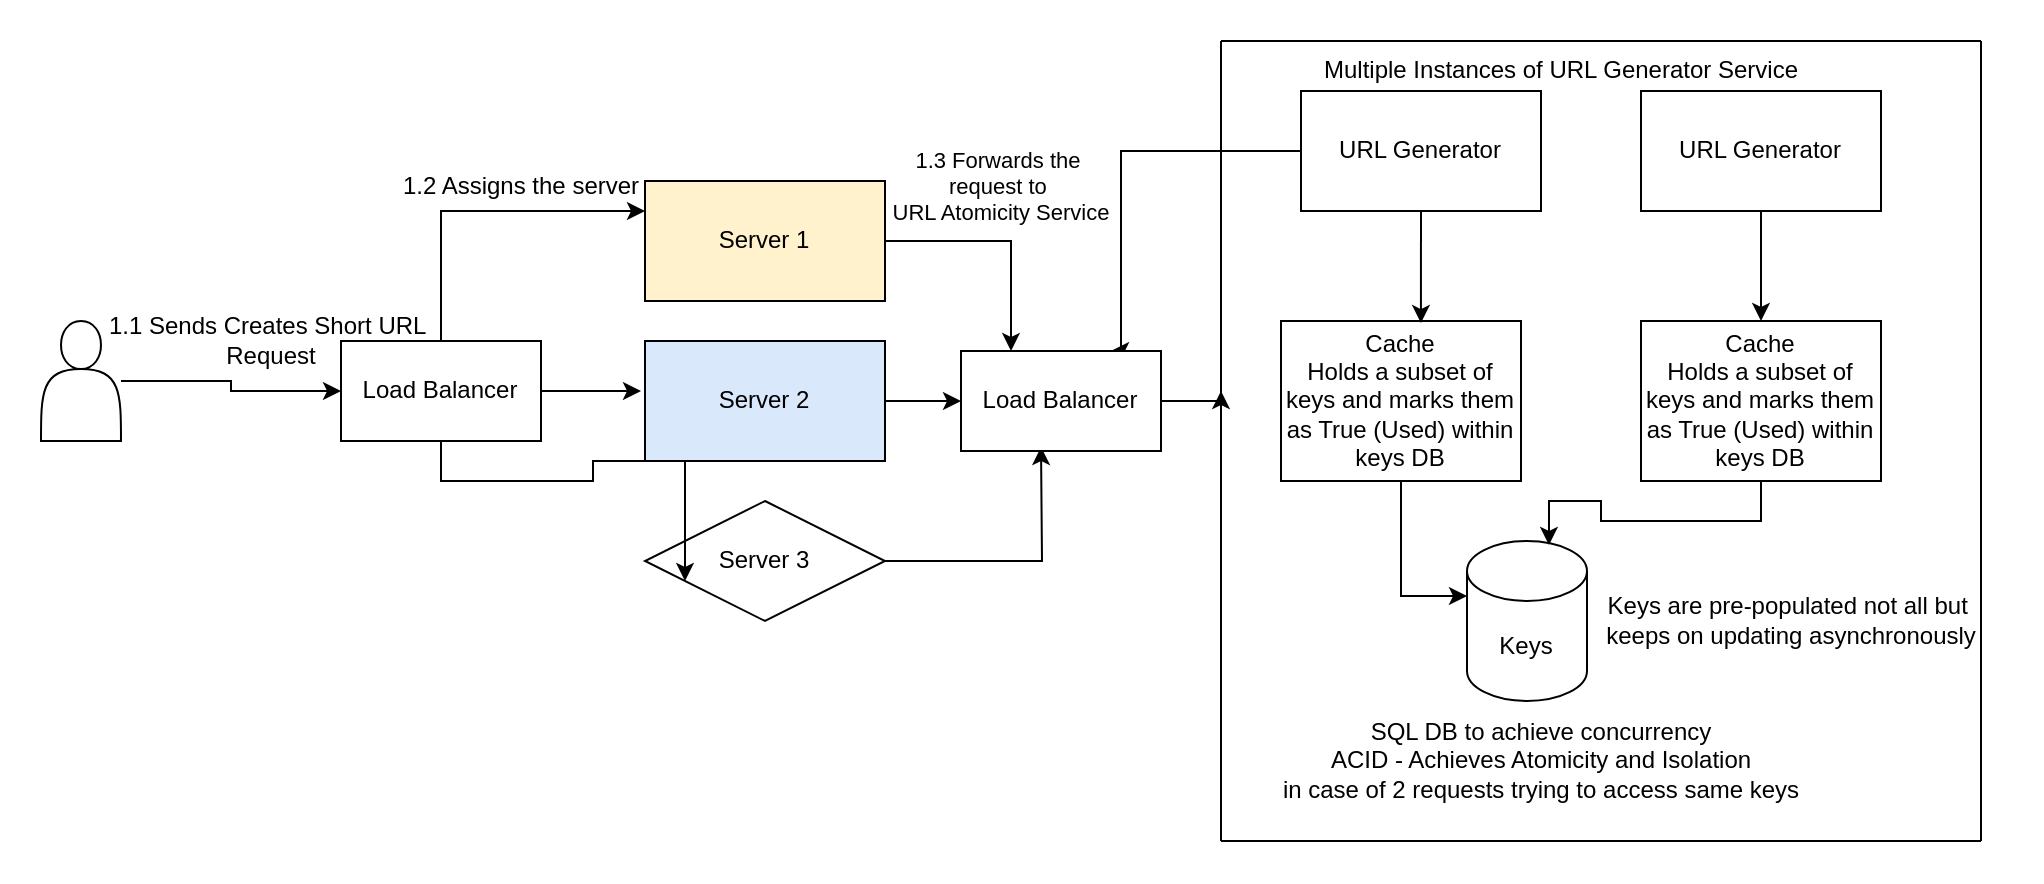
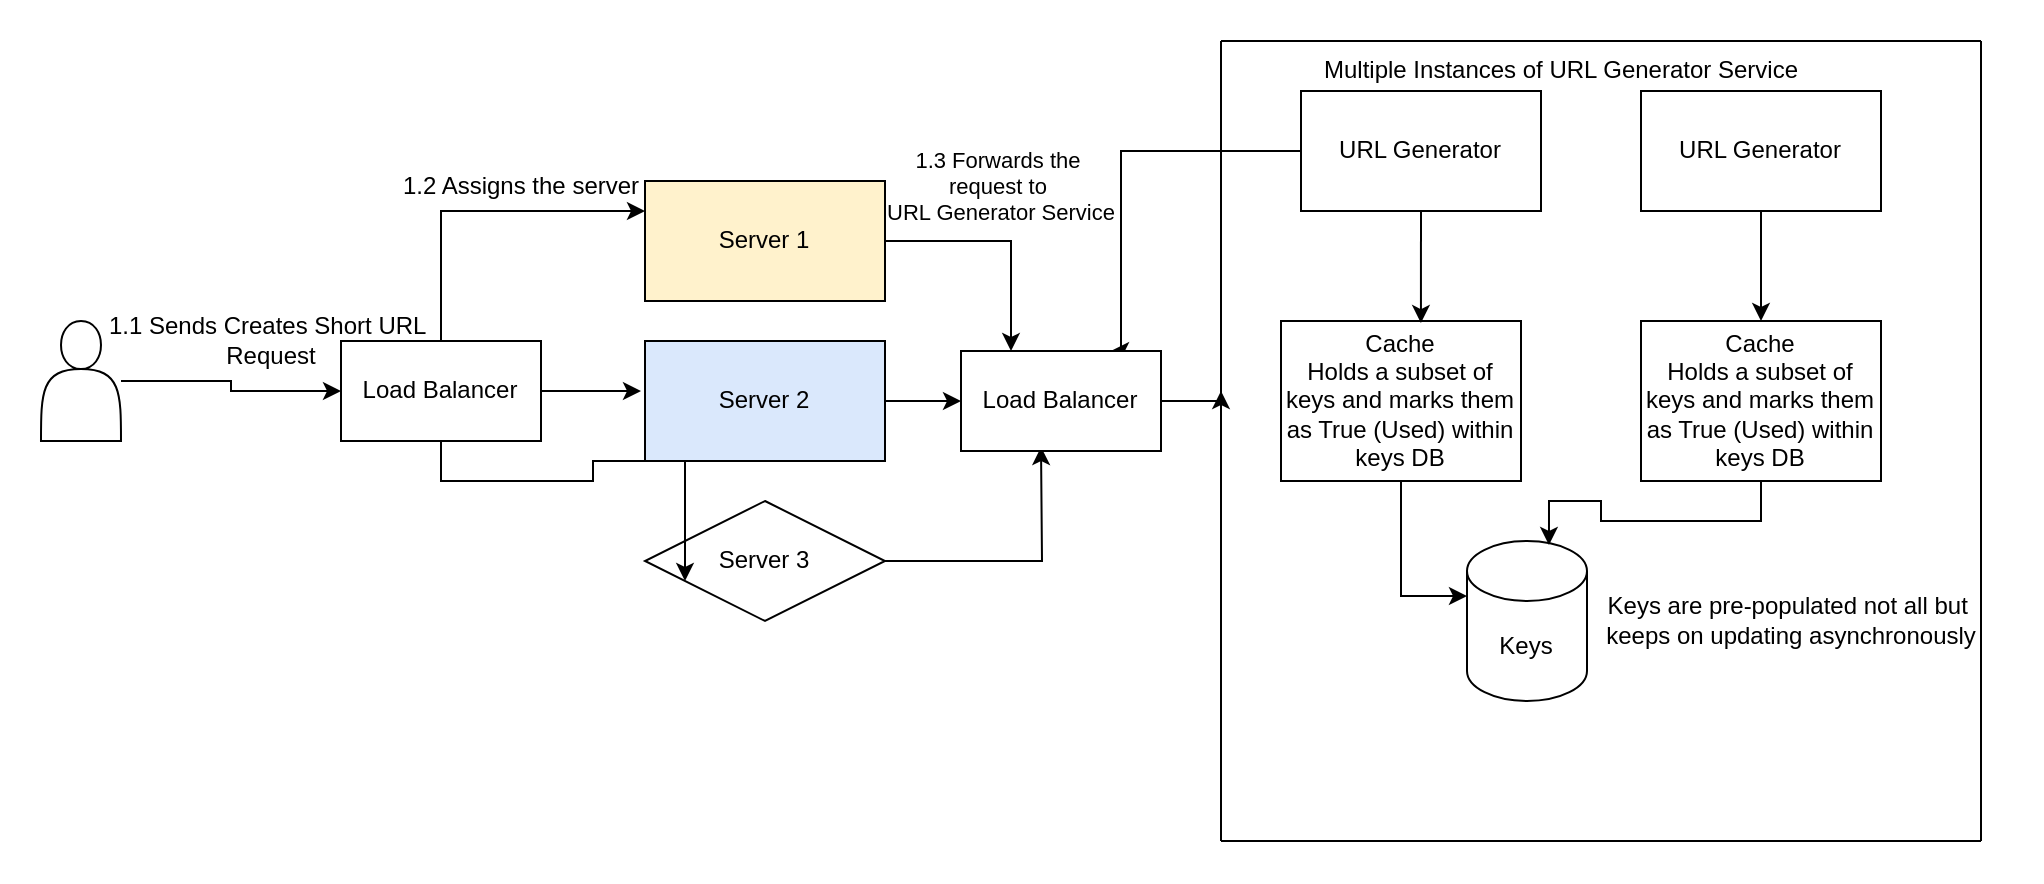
(1002, 187) -> (1002, 187)
(1541, 761) -> none
